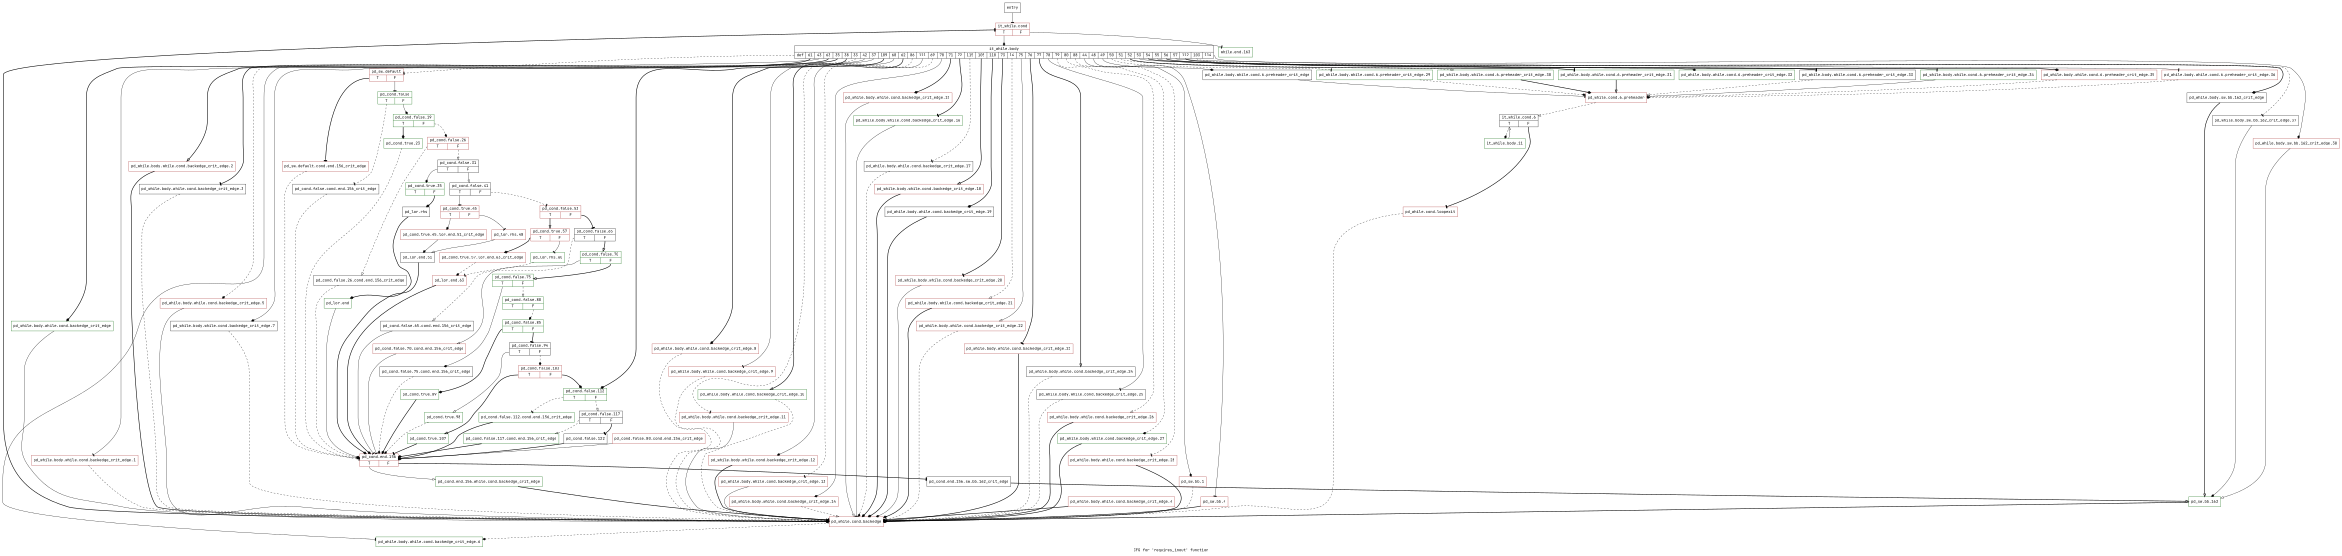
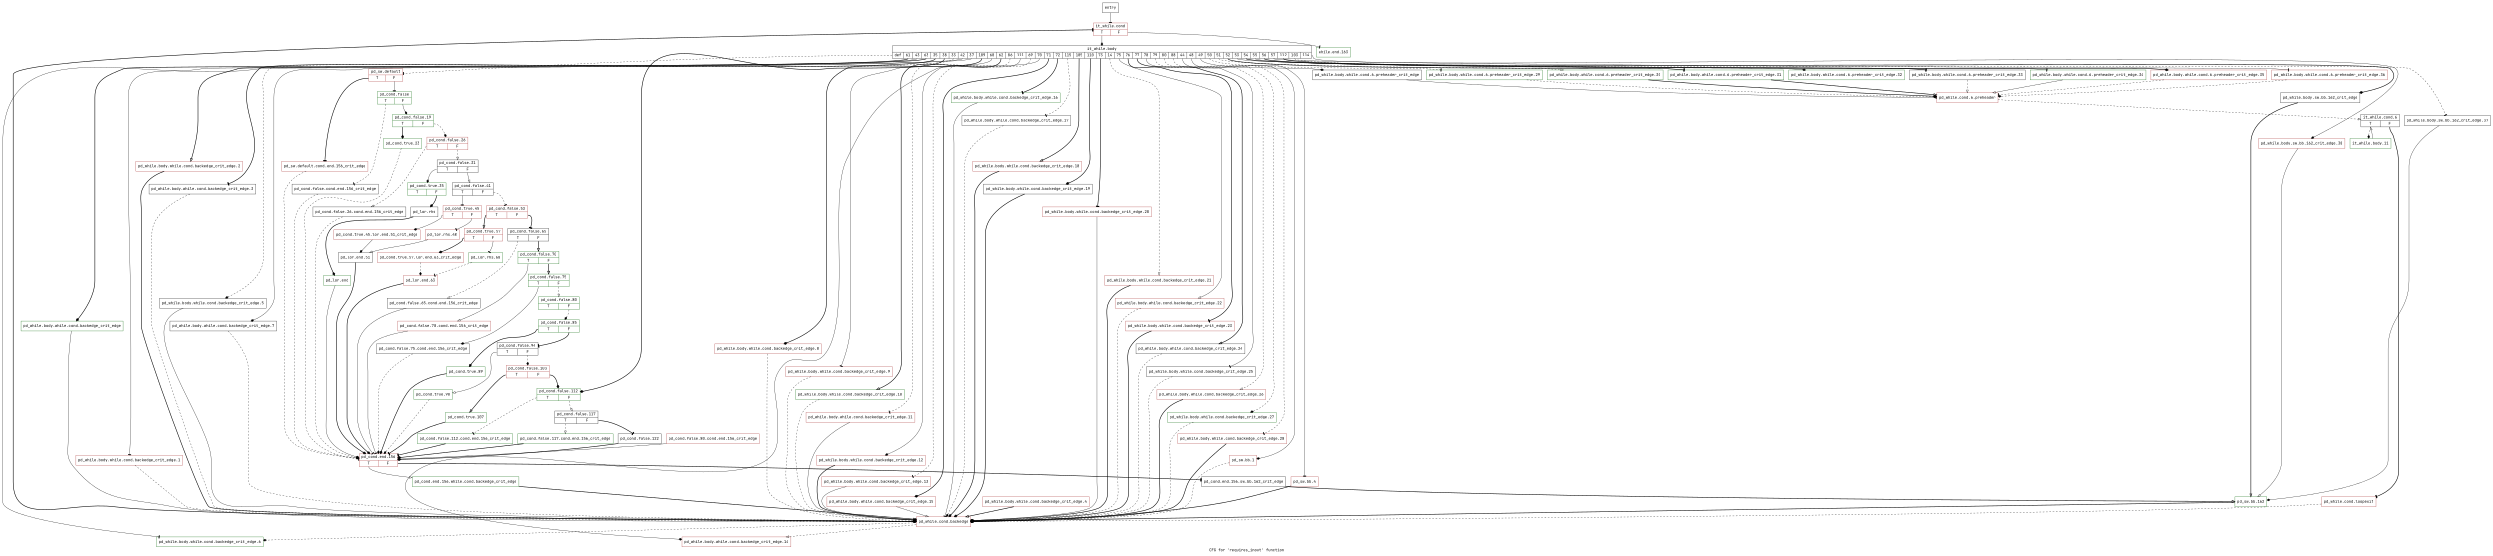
(213, 303) -> (213, 303)
(819, 511) -> (853, 531)
(1027, 514) -> (1161, 508)
